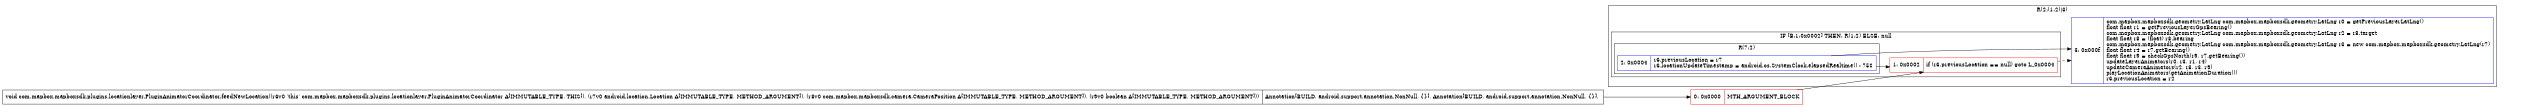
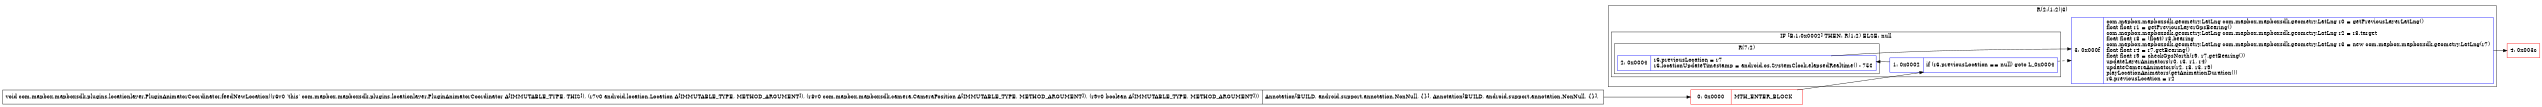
none -> (2523, 51)
(1974, 65) -> (1974, 65)
(1882, 67) -> (1885, 62)
(1763, 97) -> (1763, 97)
